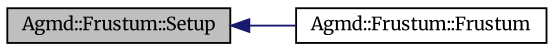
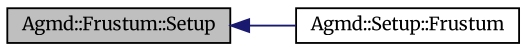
(421, 26) -> (408, 26)
